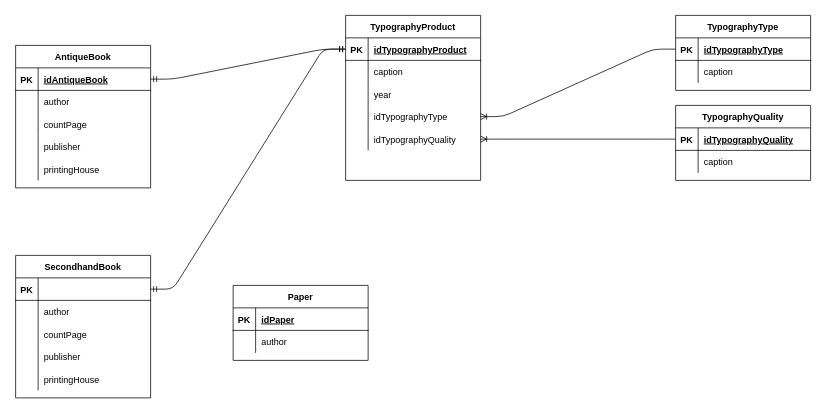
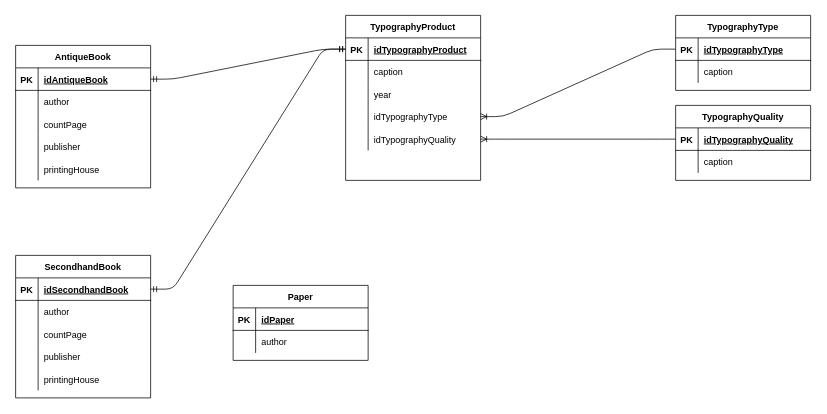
none -> (94, 289)
